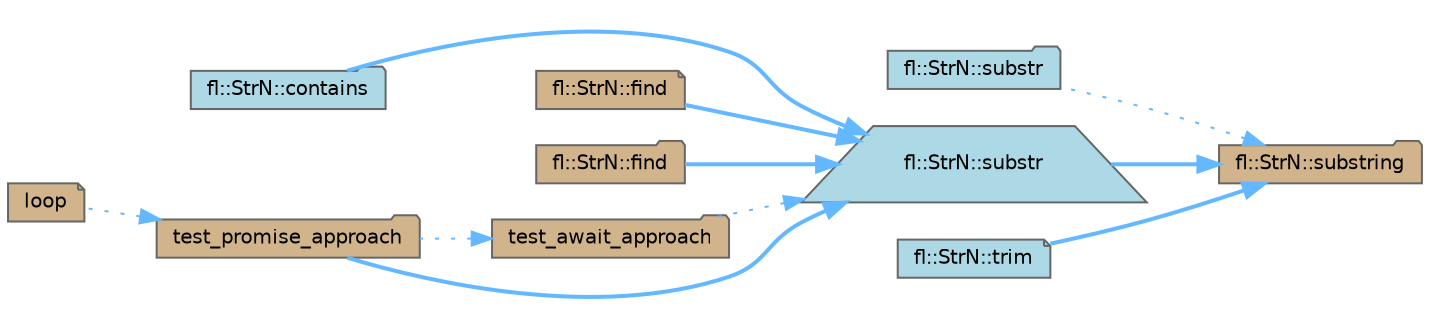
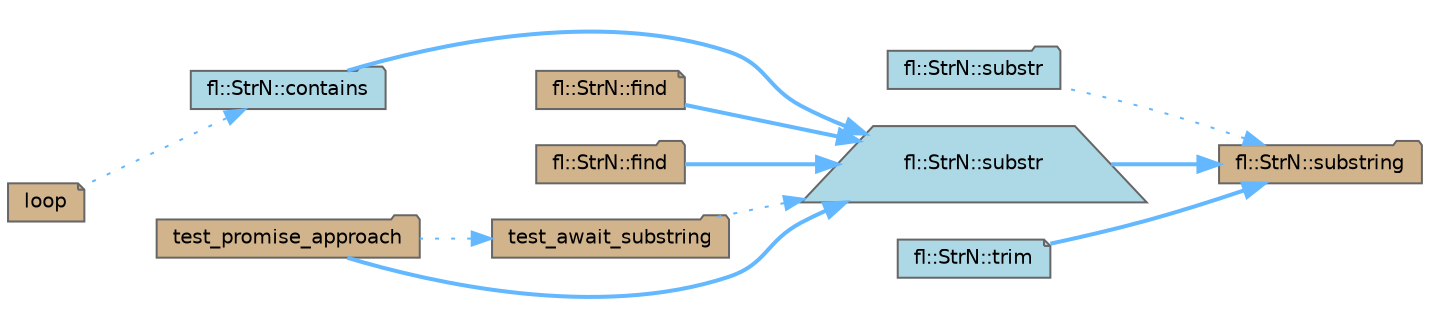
(113, 212) -> (156, 152)
(611, 239) -> (611, 239)
